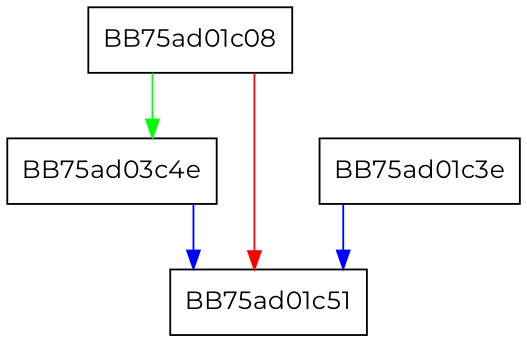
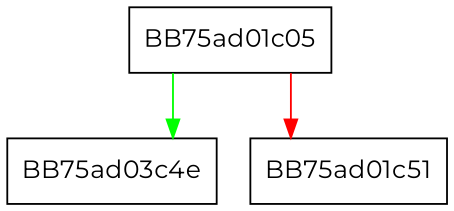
(190, 40) -> (230, 40)
(420, 171) -> none
(193, 227) -> none
